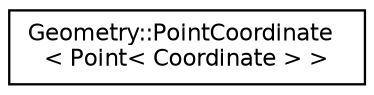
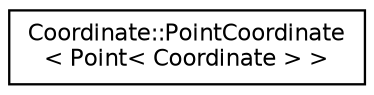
(187, 47) -> (187, 47)
